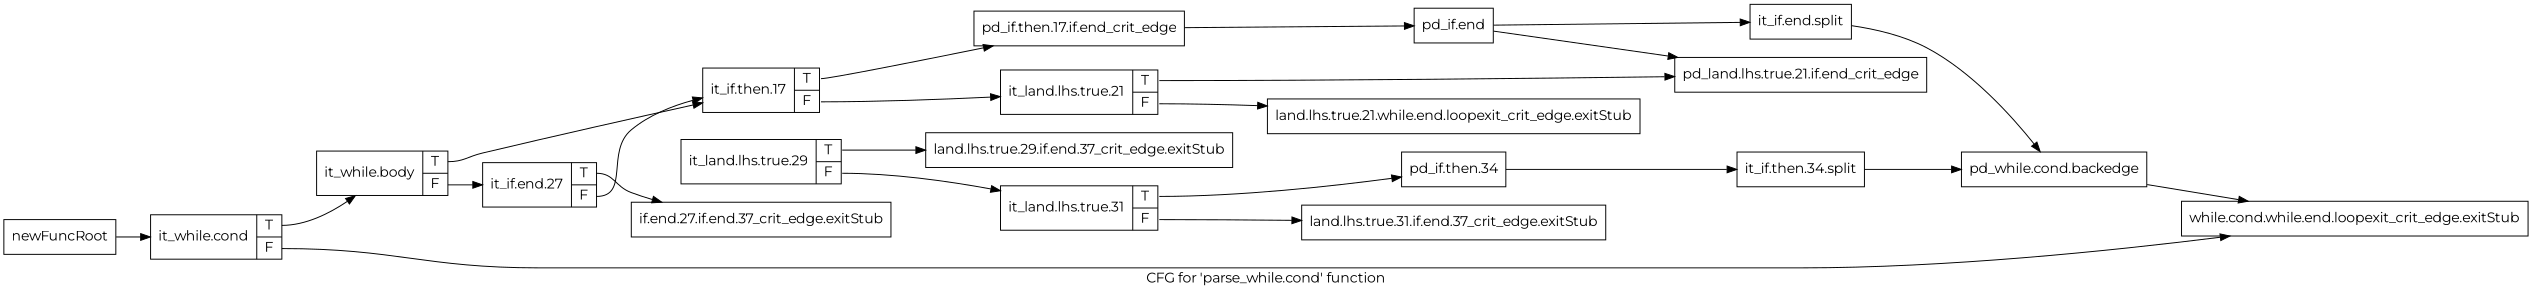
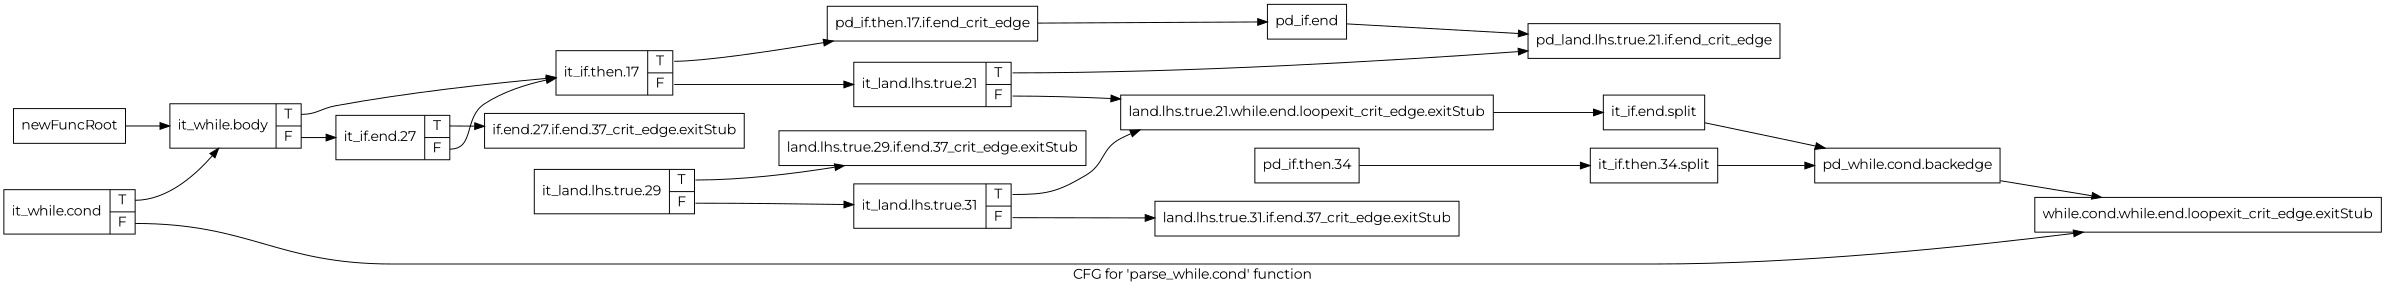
(1617, 24) -> (1543, 112)
(1276, 191) -> (1080, 179)
(128, 237) -> (143, 126)
